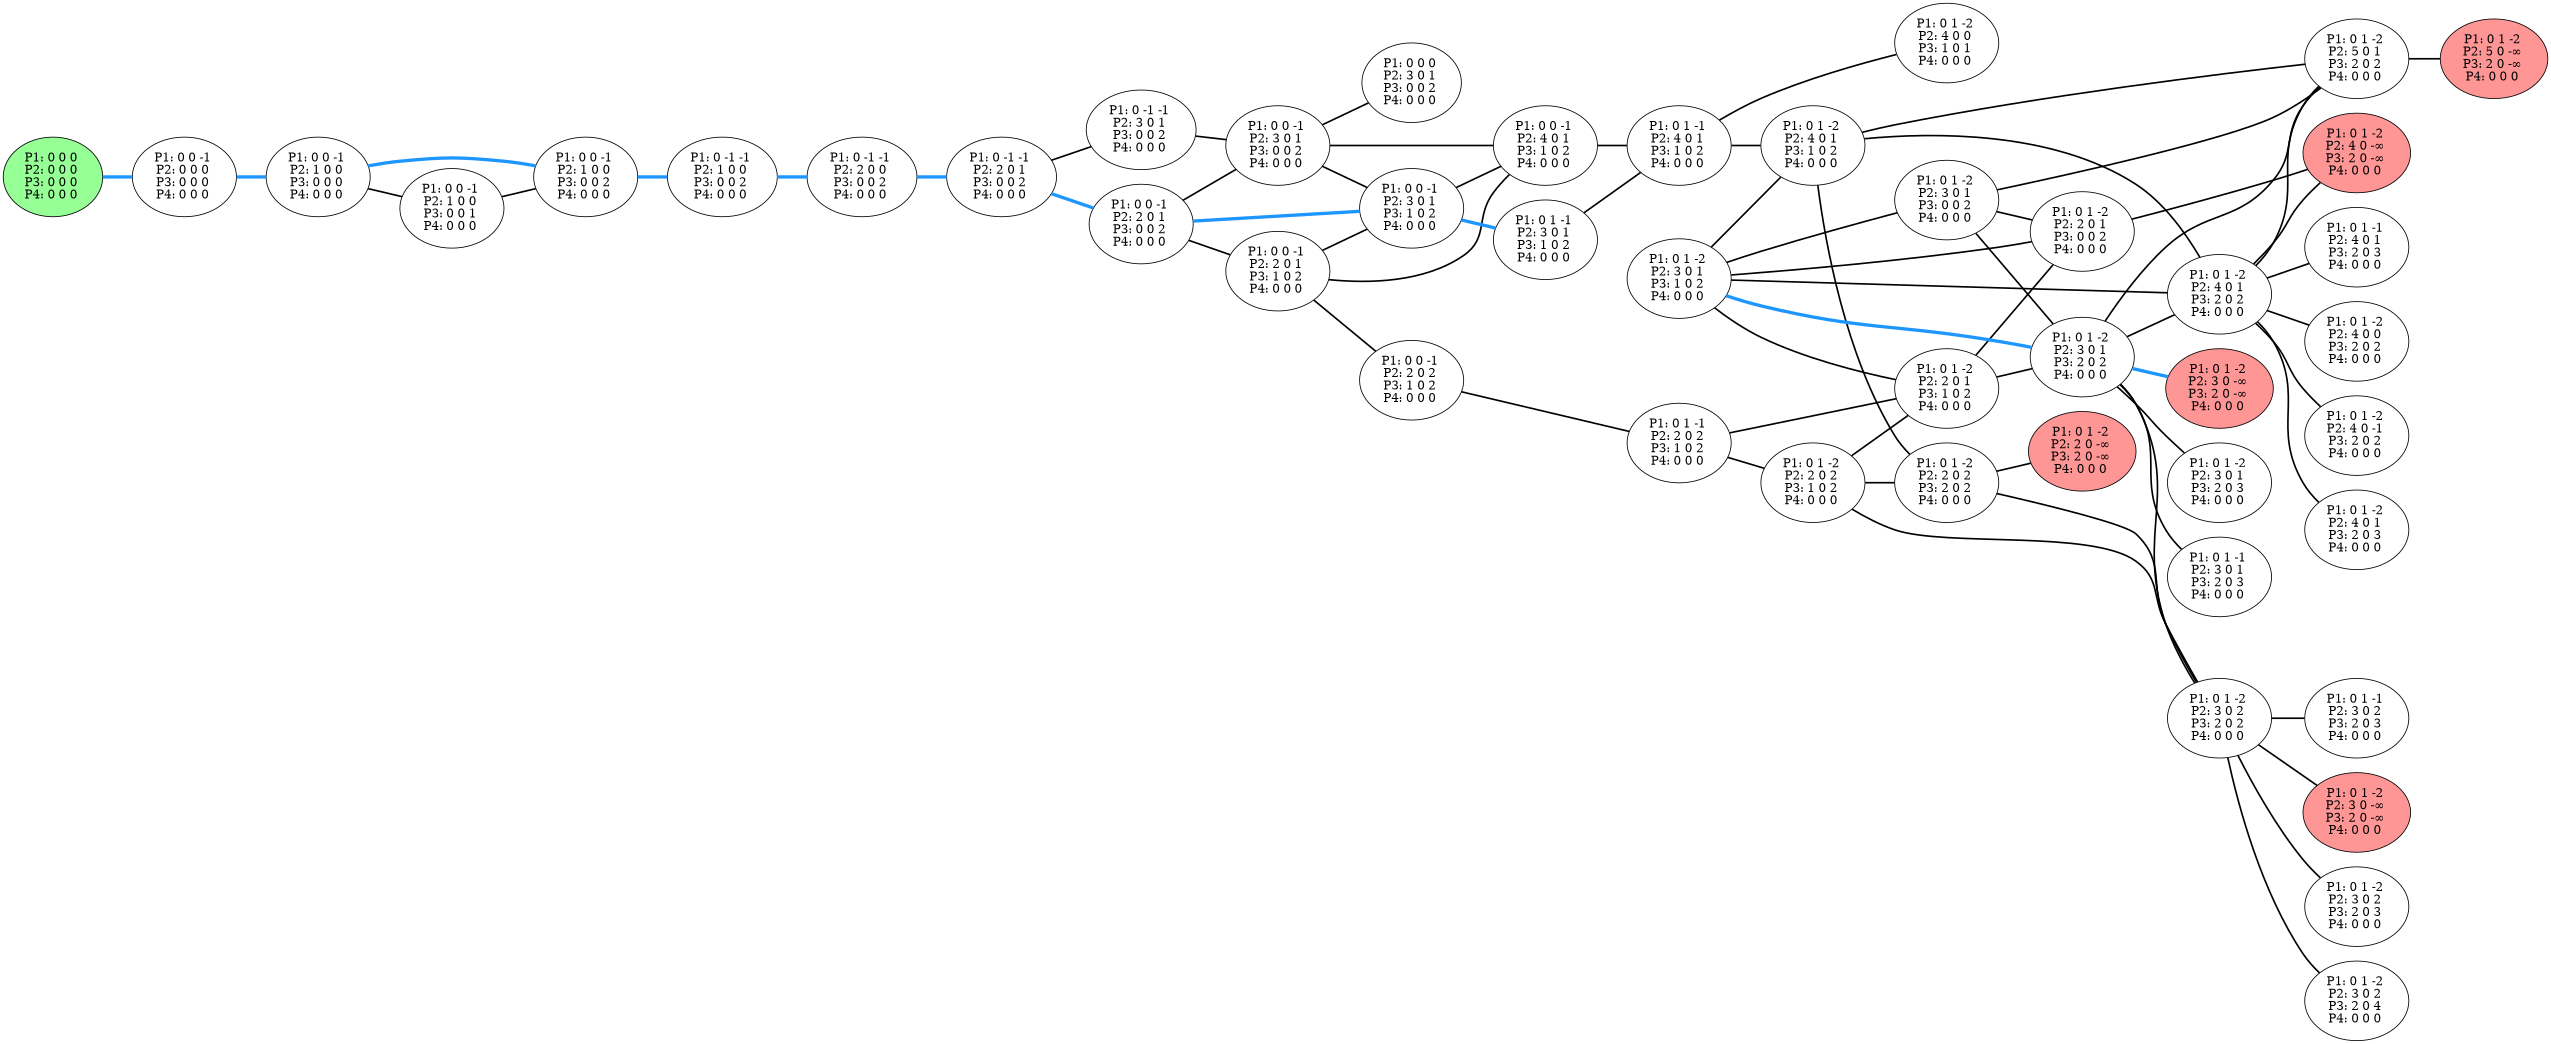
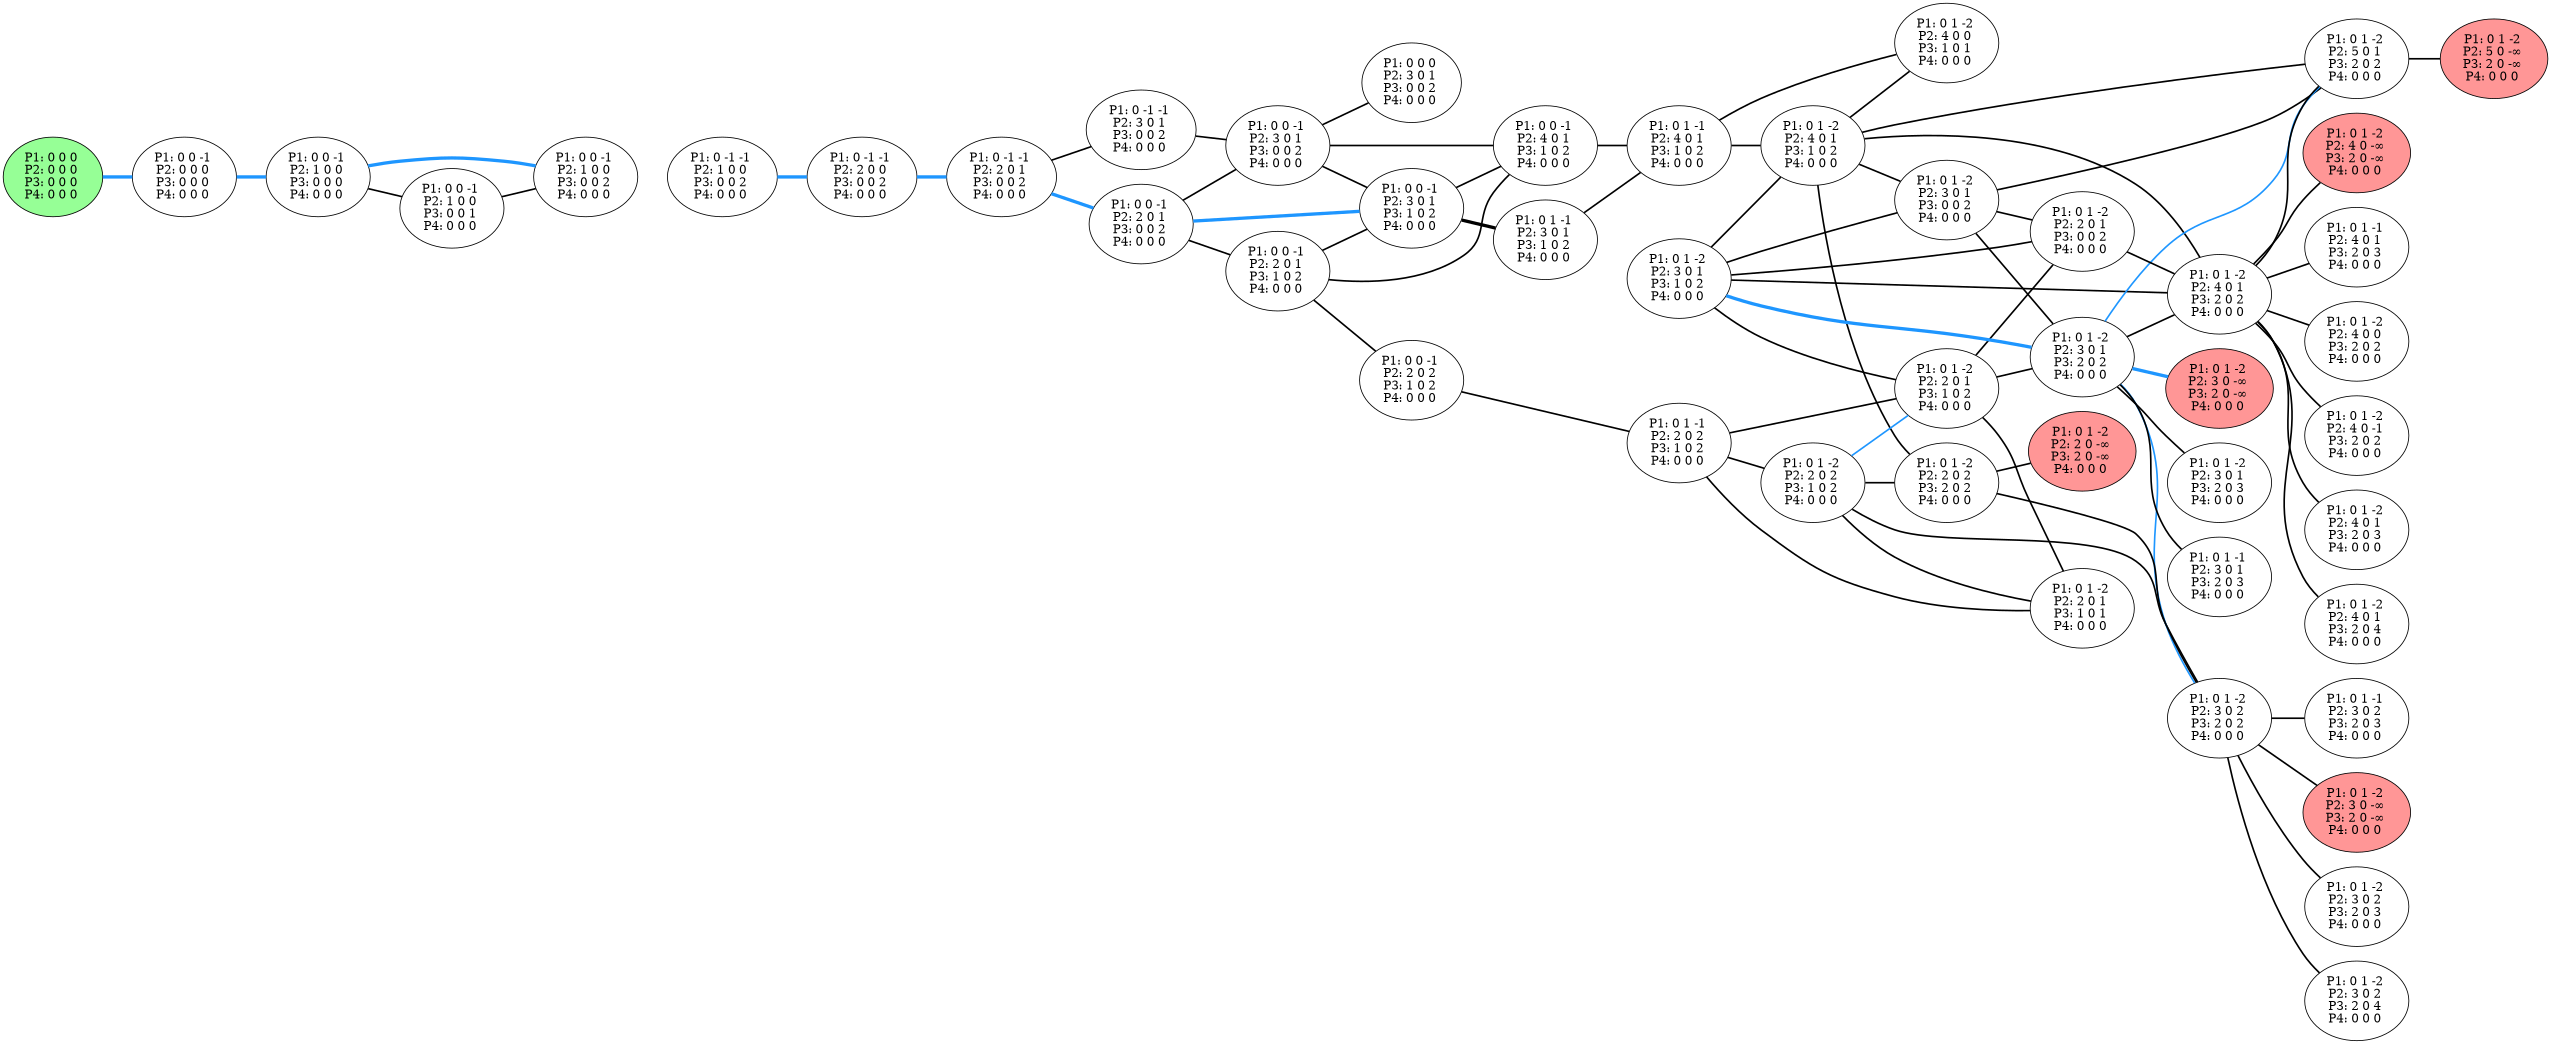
none -> (1880, 94)
none -> (1880, 173)
(653, 177) -> none
(2220, 196) -> (2156, 265)
(2226, 214) -> (2226, 214)
(1476, 223) -> (1476, 223)
(1880, 436) -> (1880, 436)
(2155, 533) -> (2155, 533)
none -> (2082, 608)
none -> (2357, 624)
